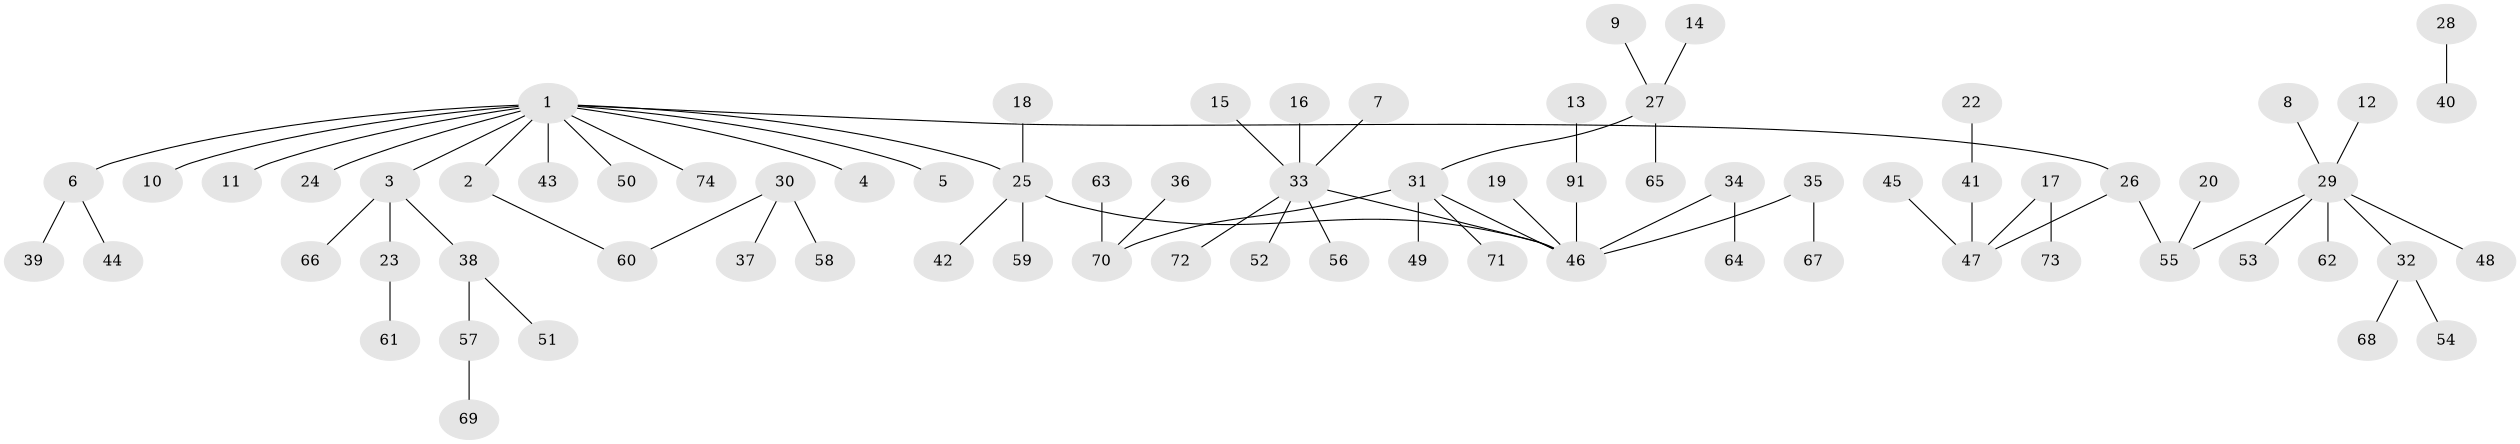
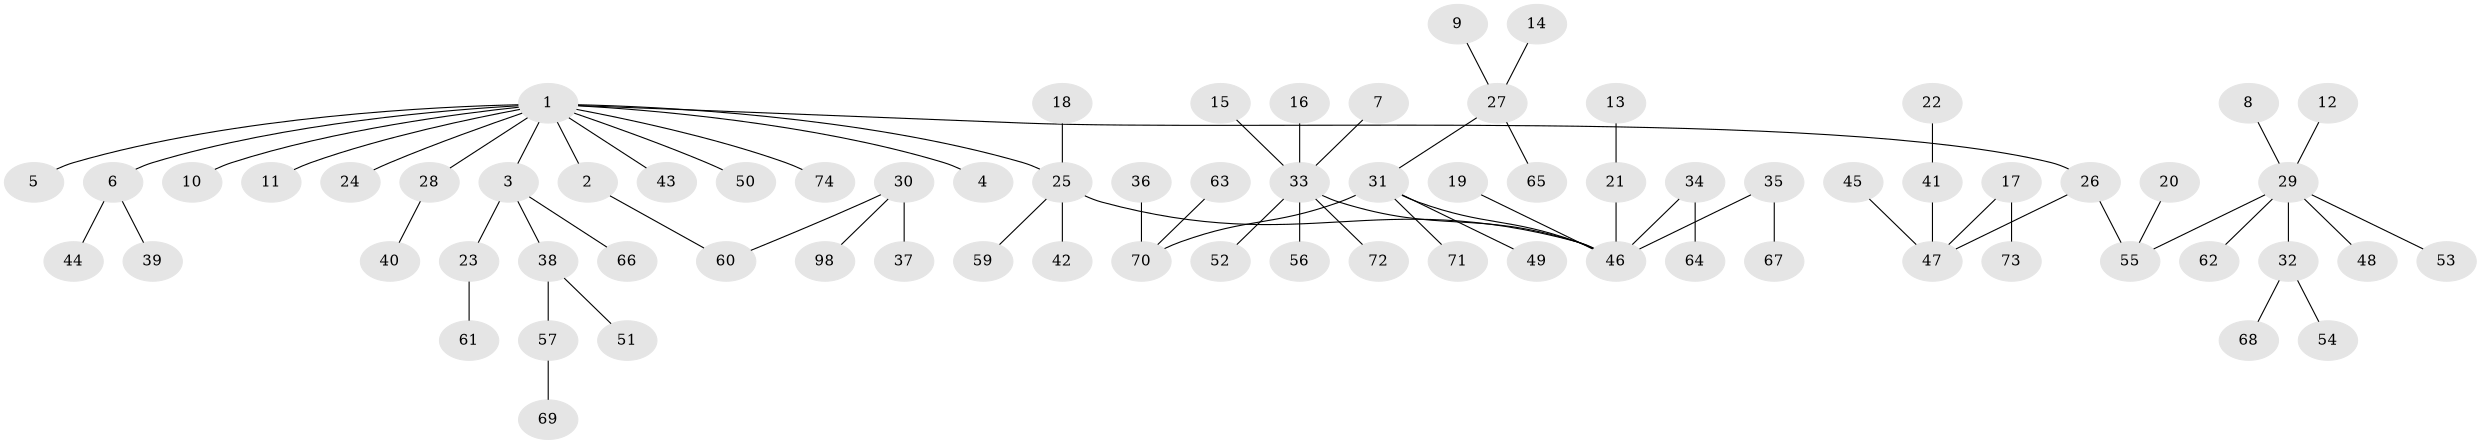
none -> (489, 143)
(1577, 182) -> (1616, 182)
(825, 261) -> (825, 261)
